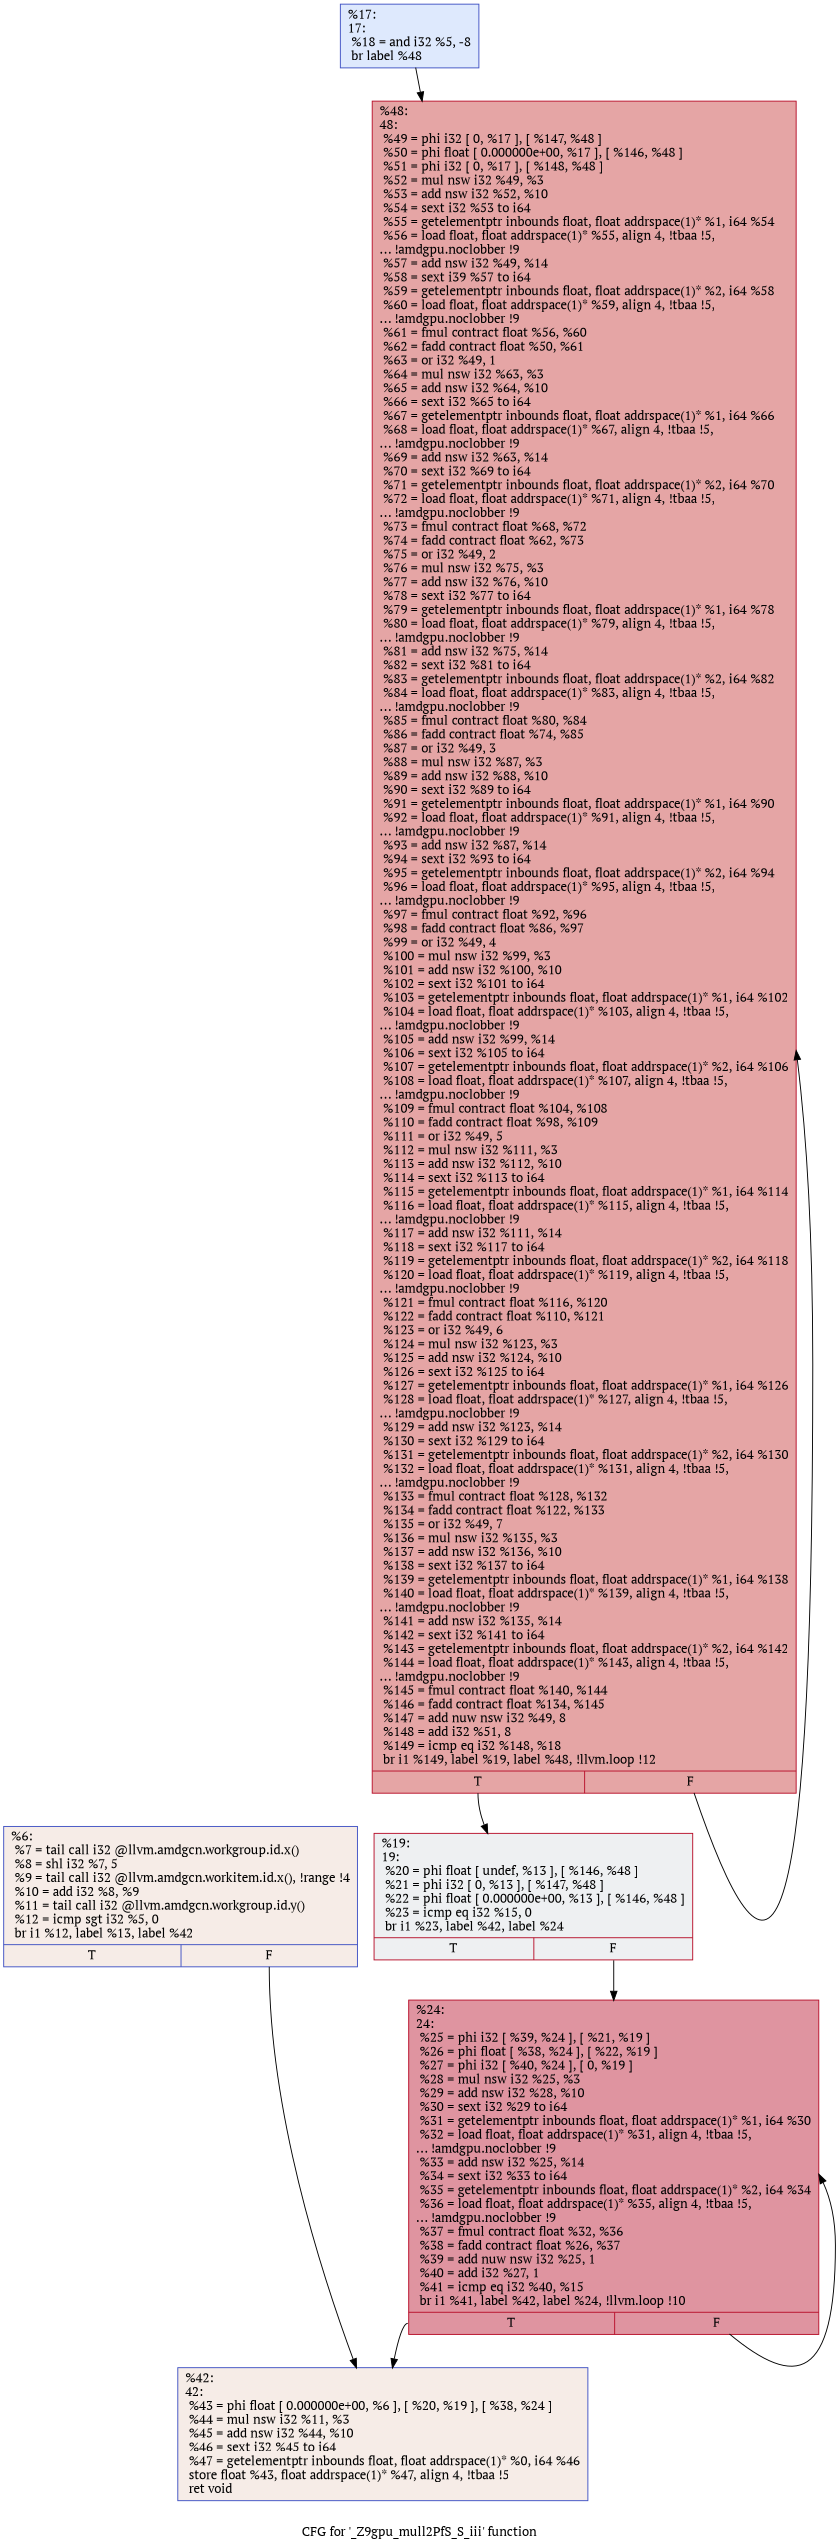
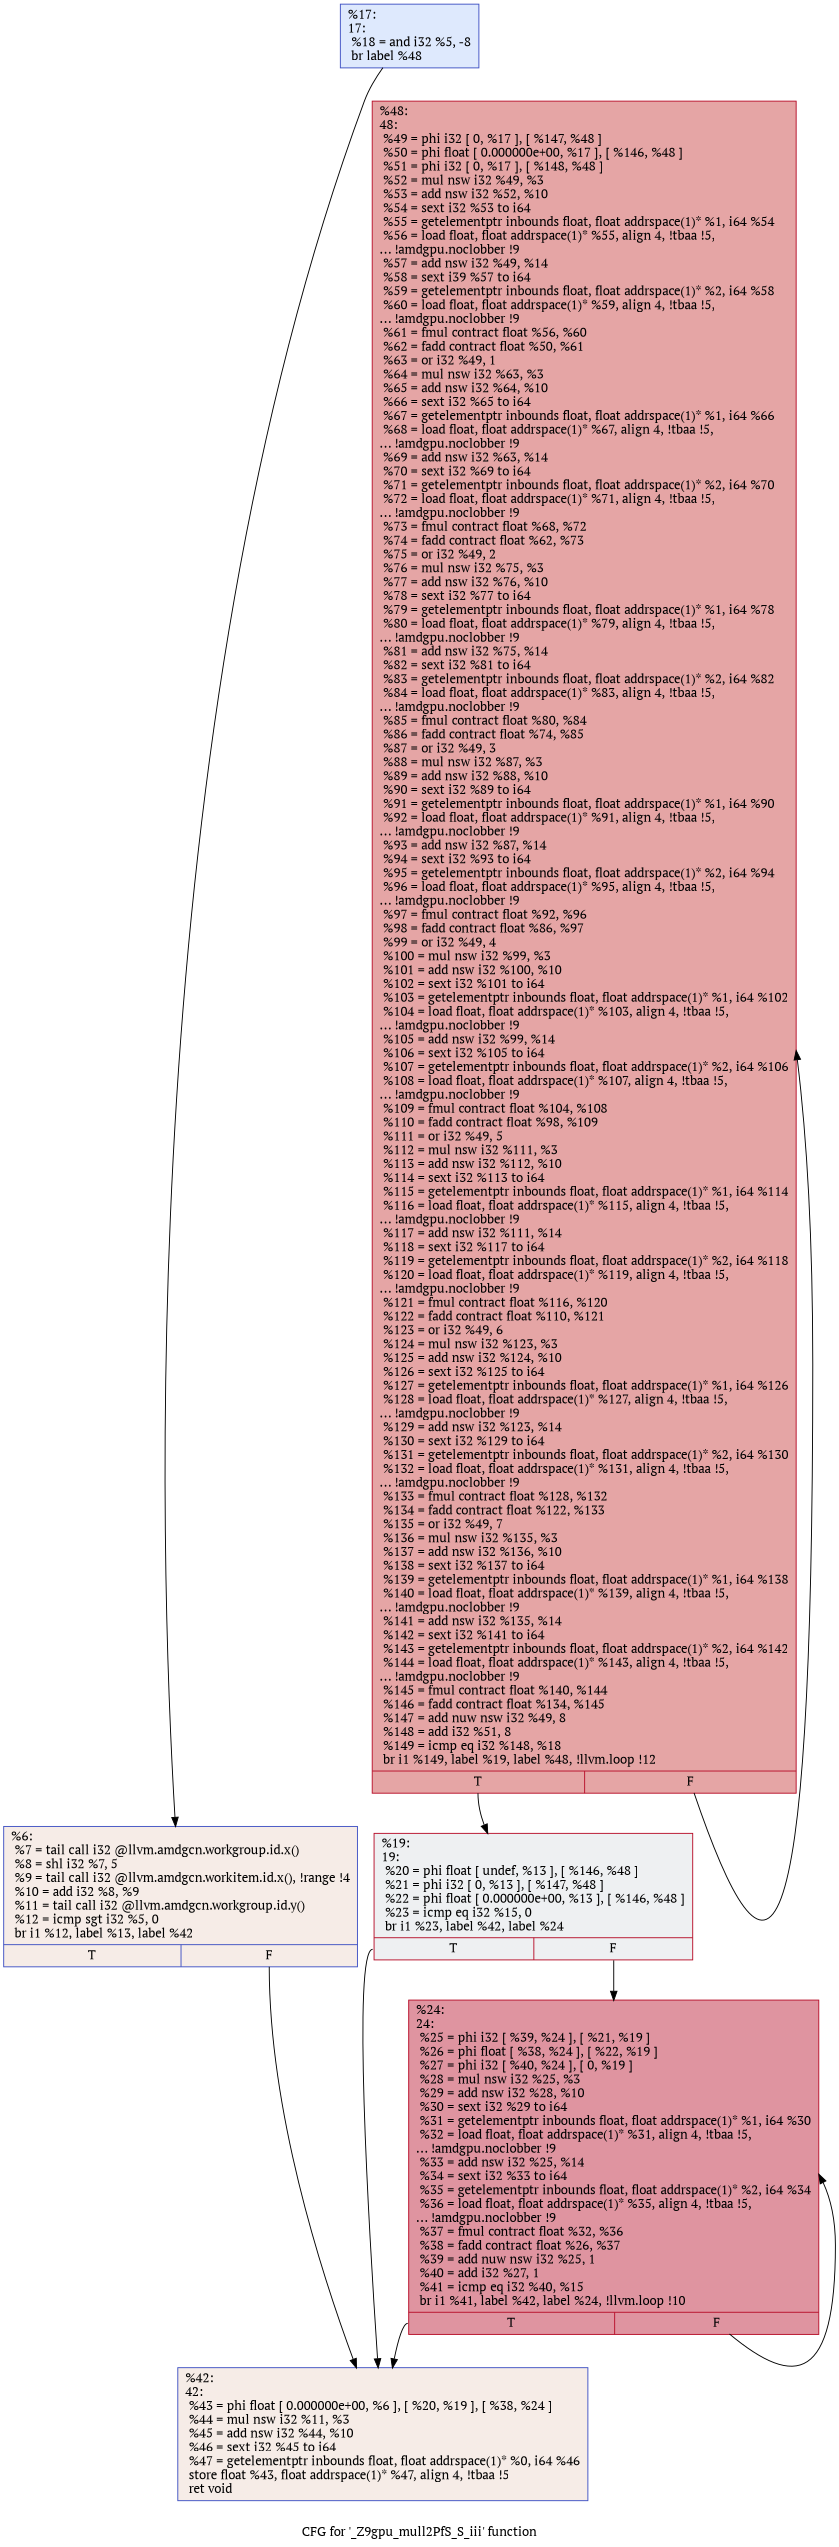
(418, 80) -> (191, 931)
none -> (366, 2153)
